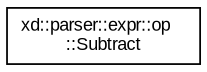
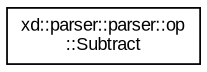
(104, 36) -> (104, 36)
